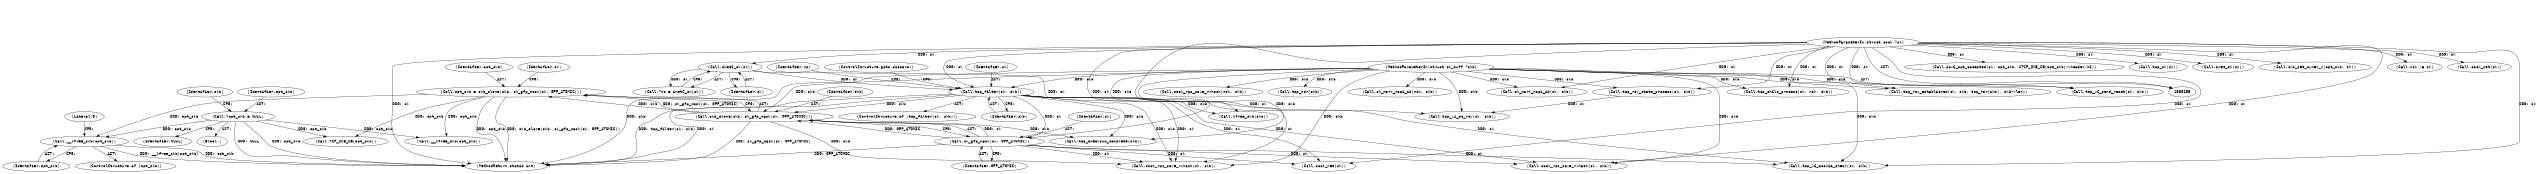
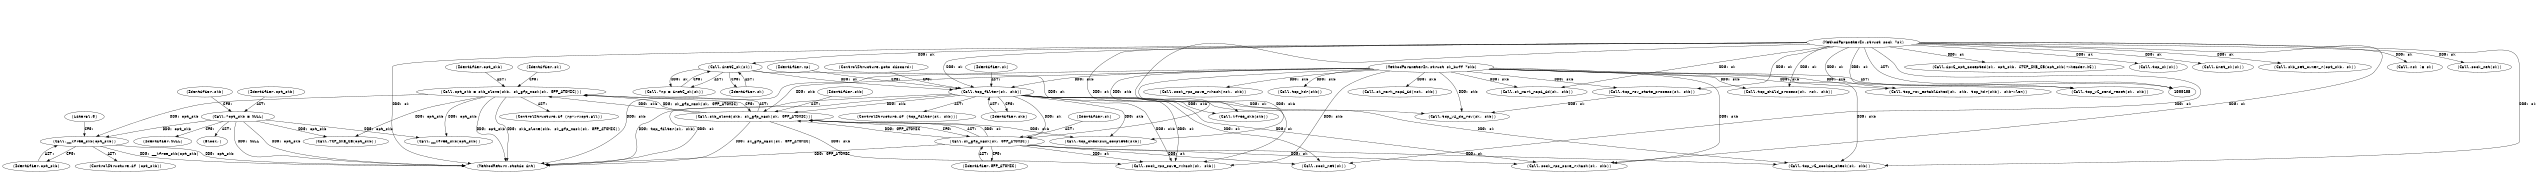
none -> (559, 117)
